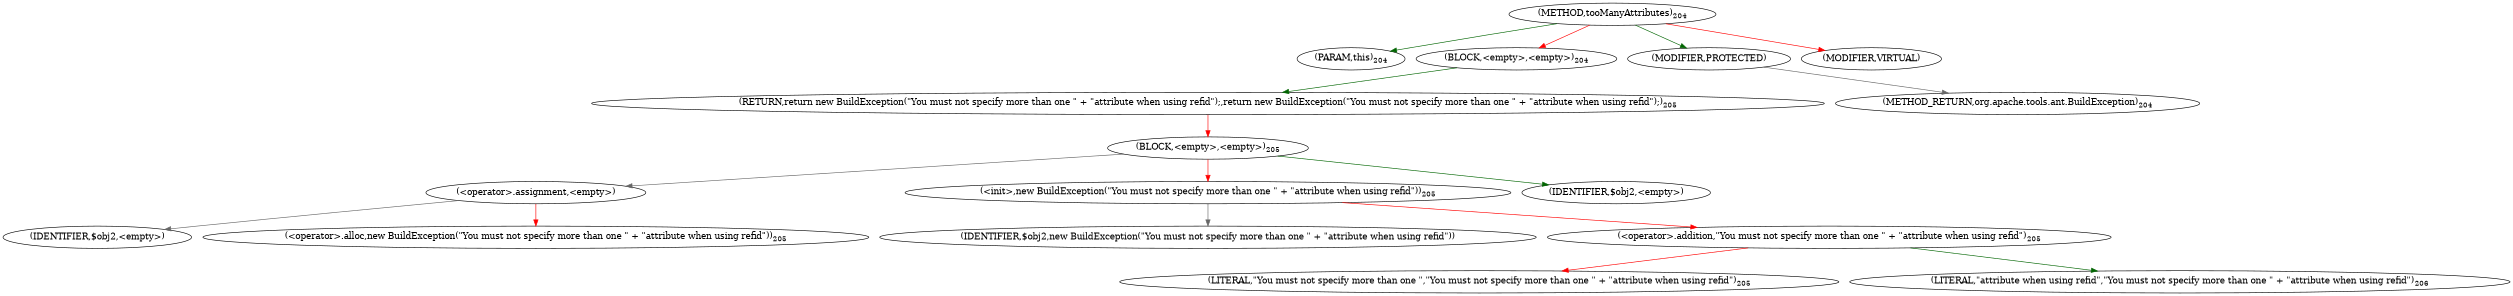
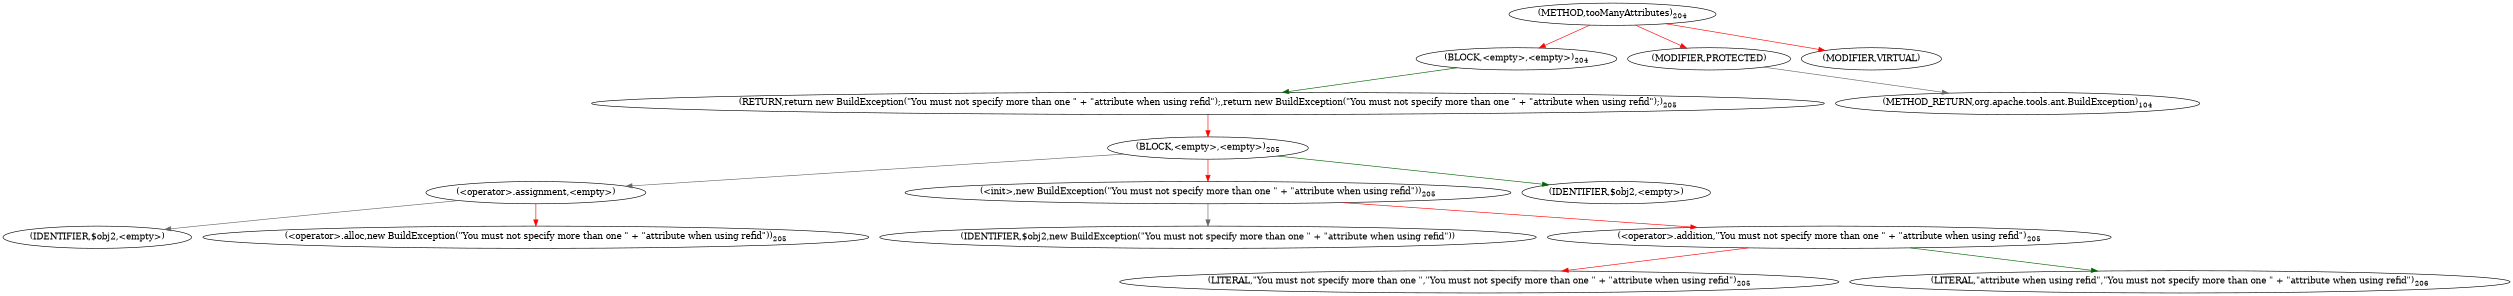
(1658, 35) -> (1658, 35)
(1351, 59) -> none
(2146, 103) -> (2146, 103)
